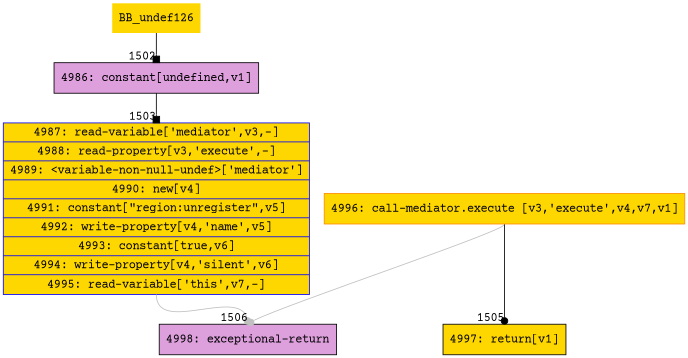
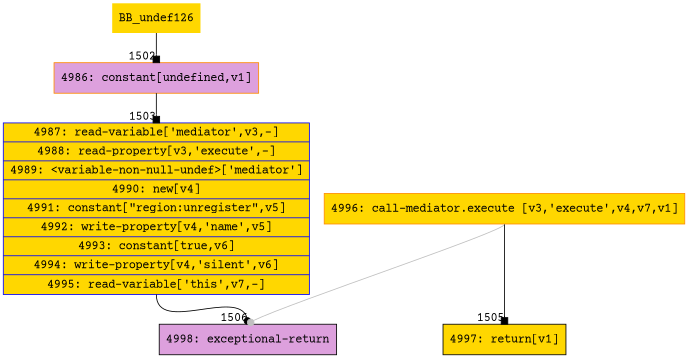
(156, 78) -> (156, 78)
(504, 271) -> (504, 271)
(199, 310) -> (199, 310)
